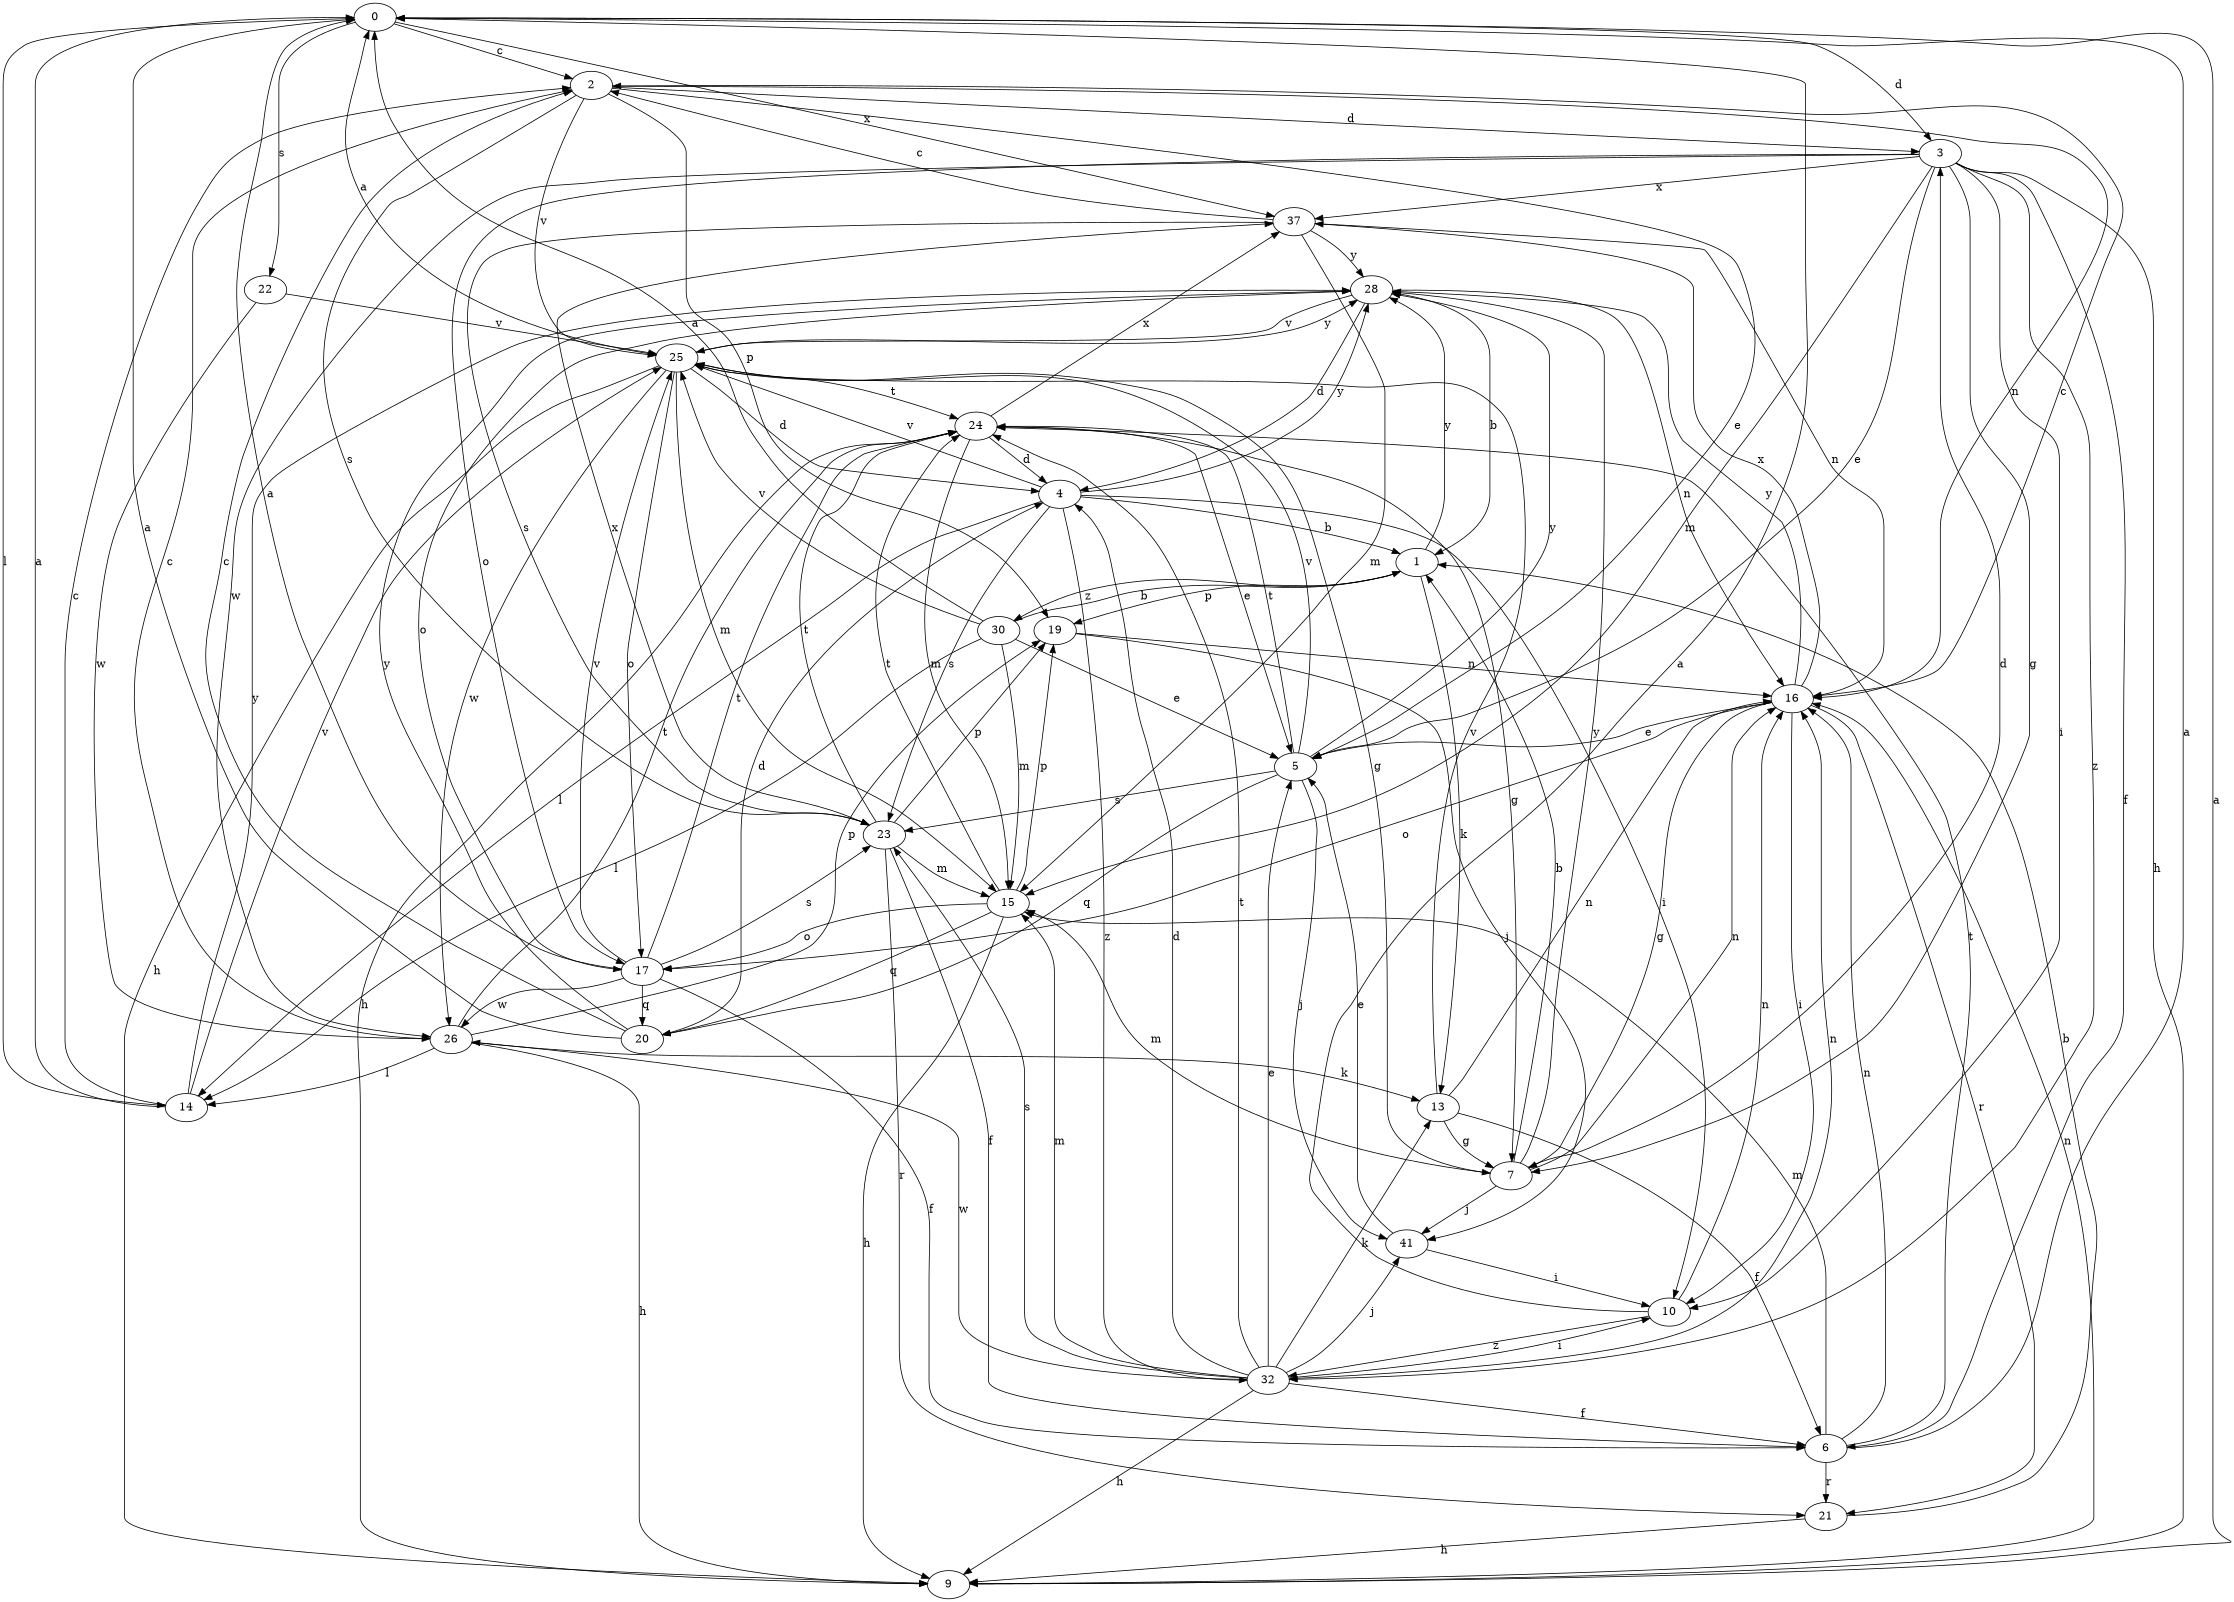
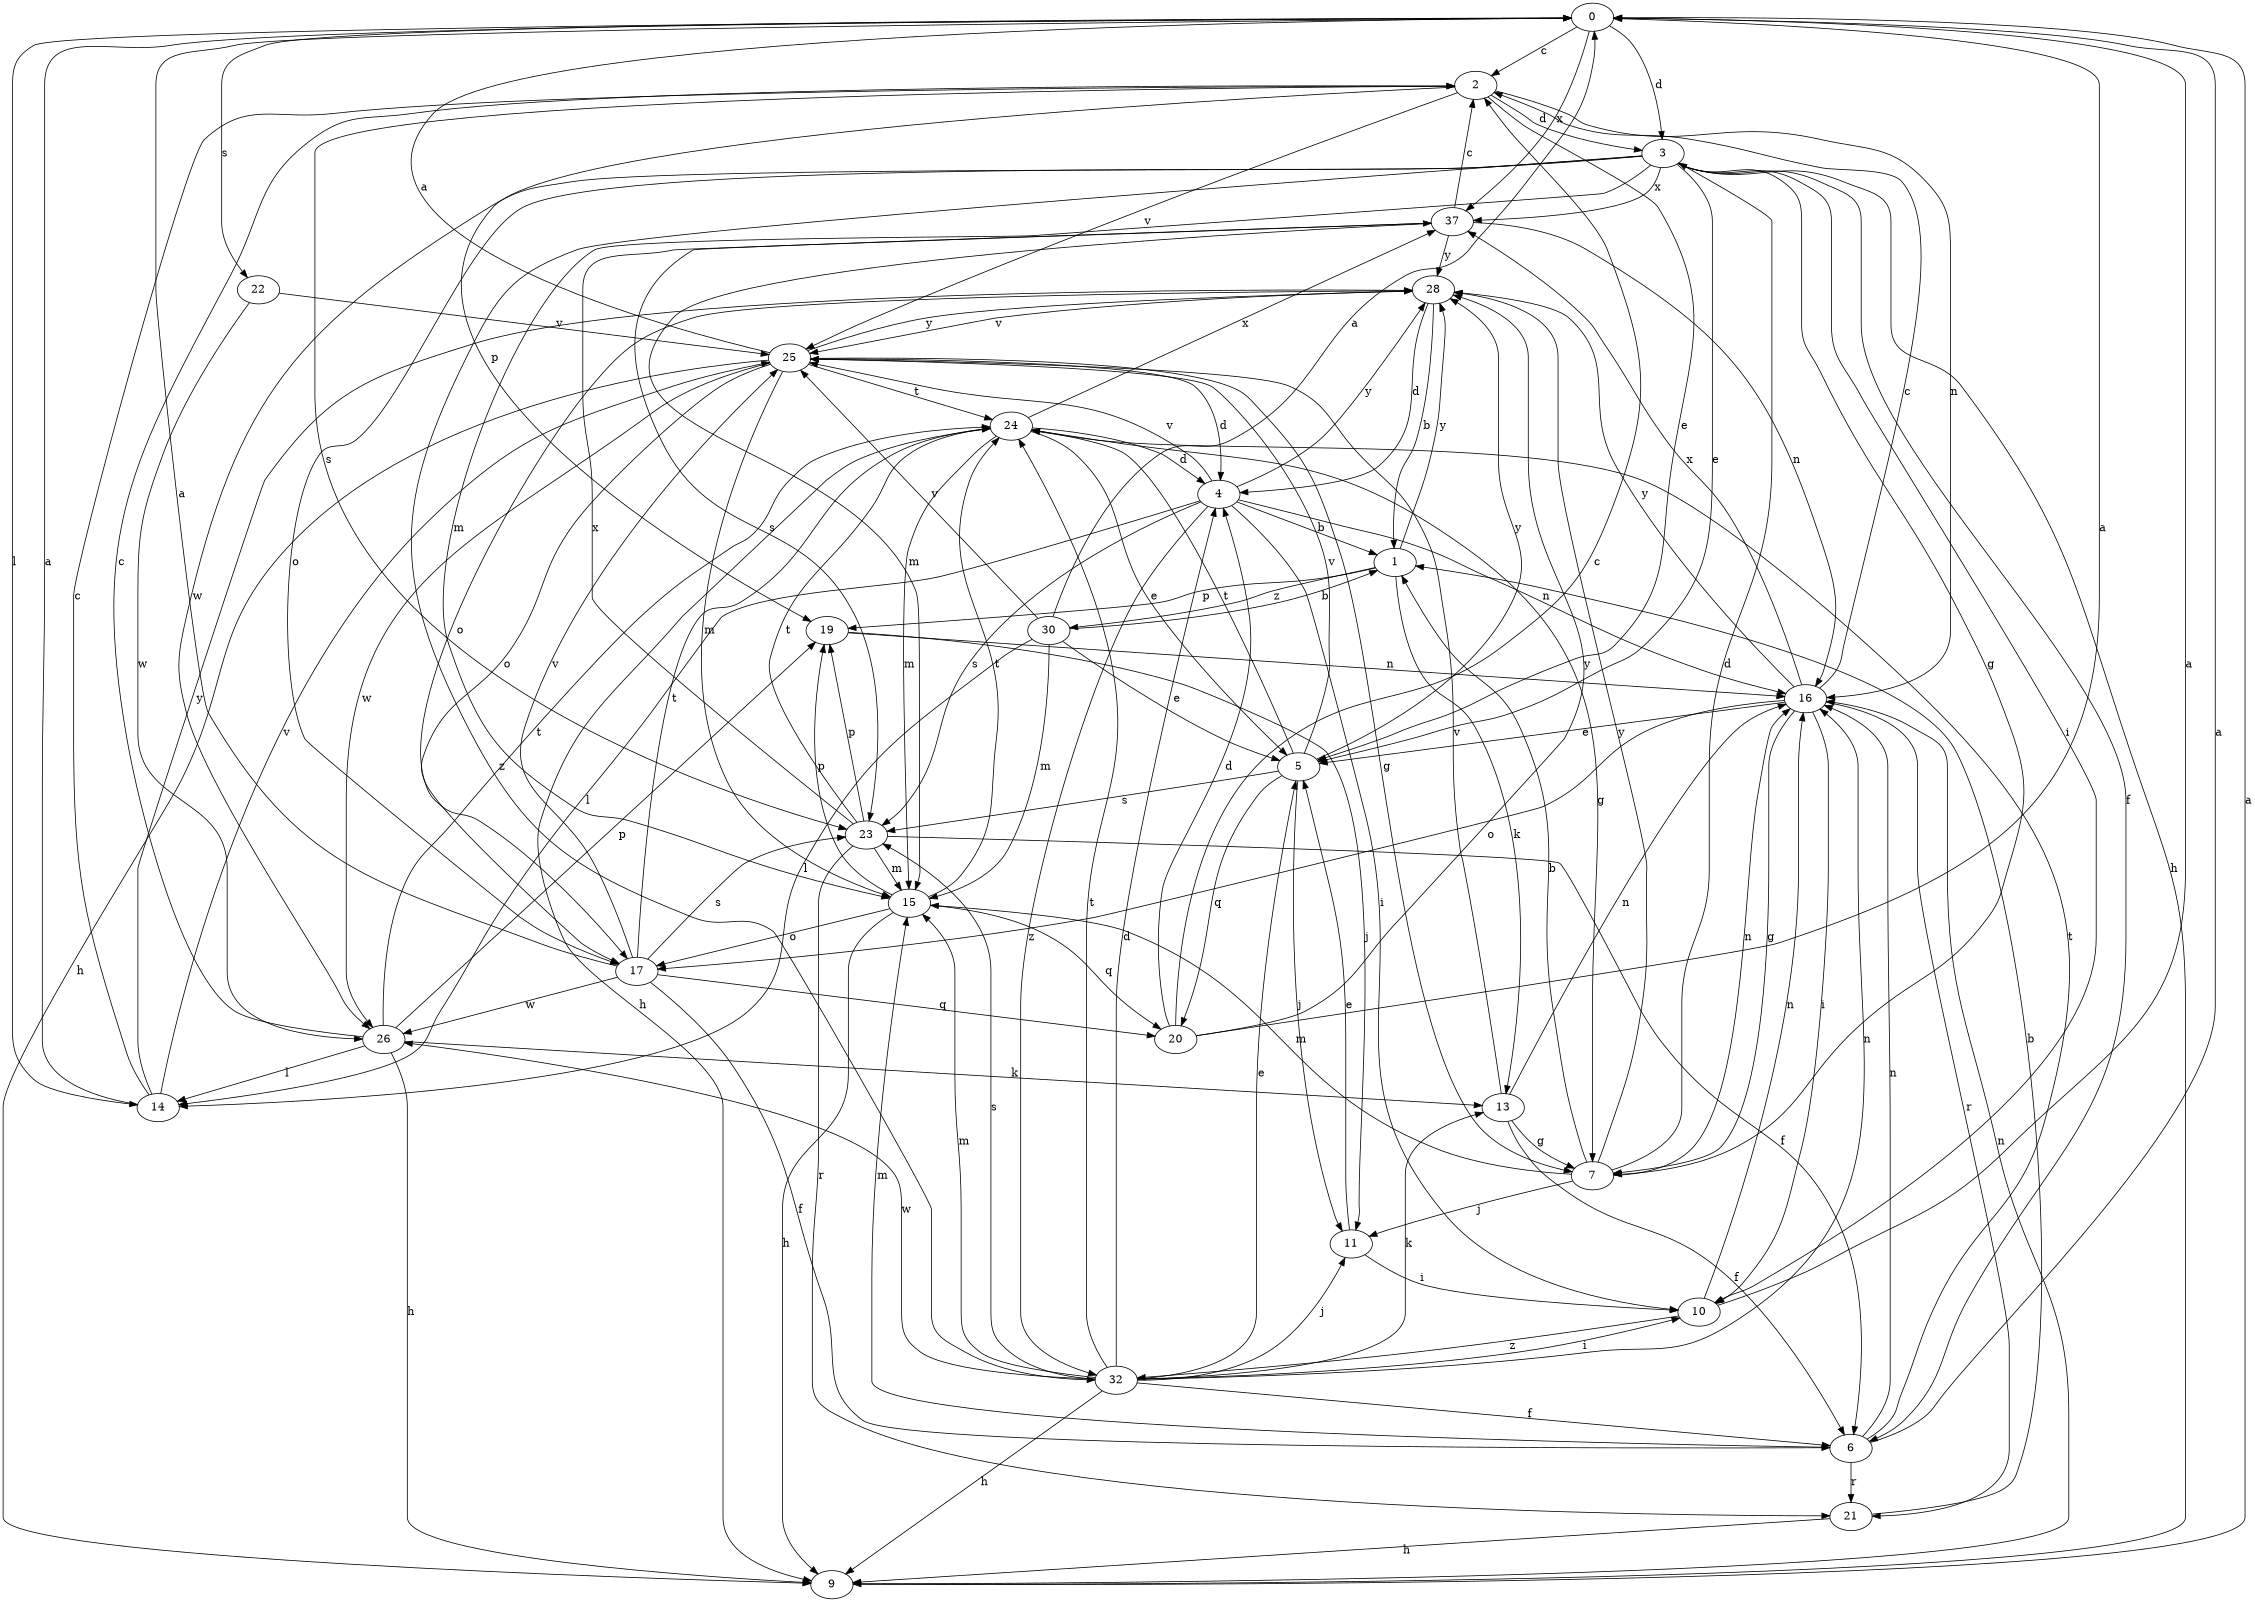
(1654, 395) -> (1537, 599)
(1407, 1244) -> (1351, 1244)
